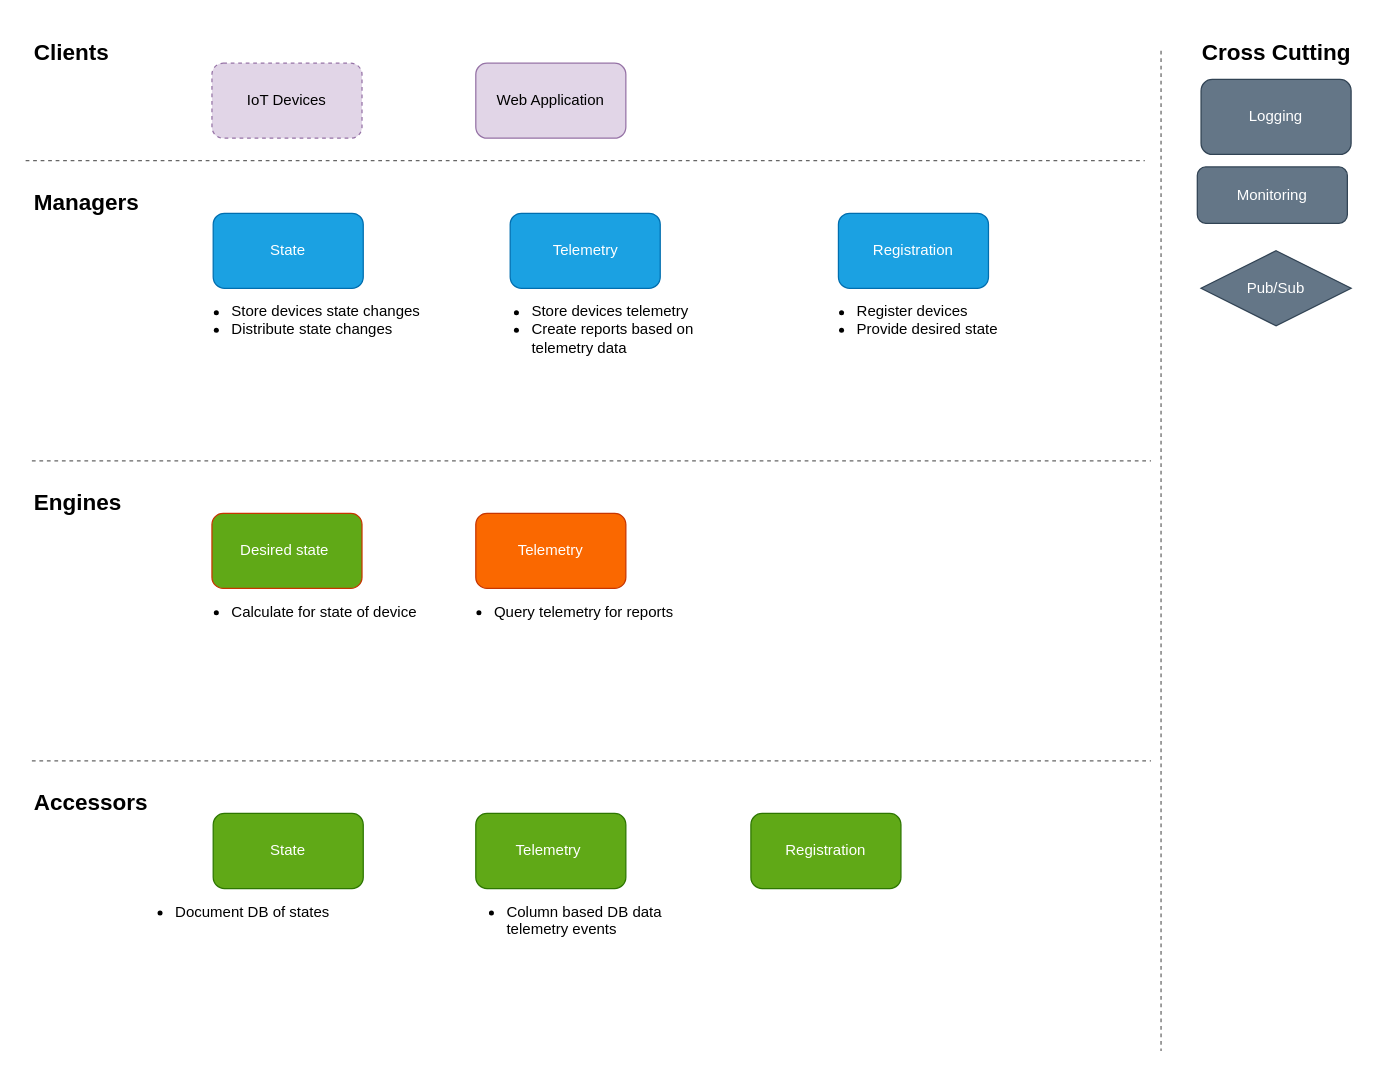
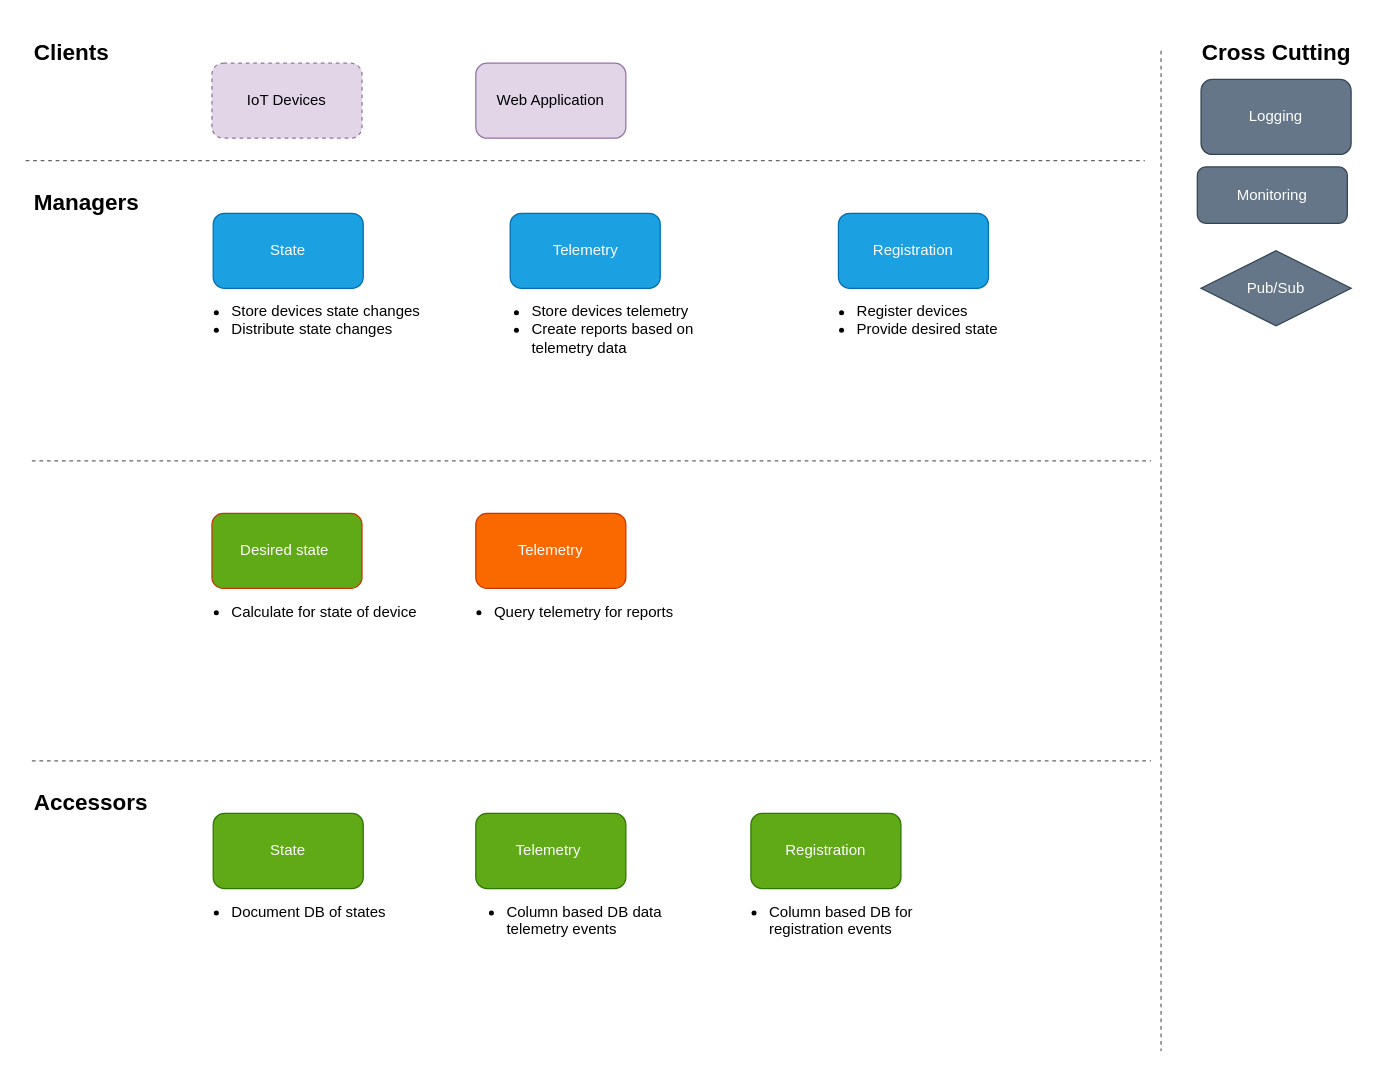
(94, 501) -> none
(244, 976) -> (301, 976)
none -> (838, 976)
